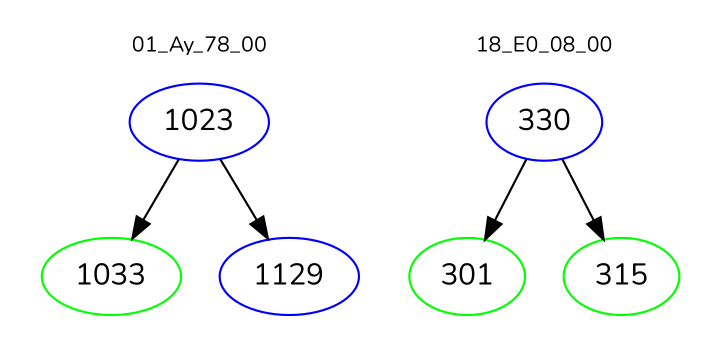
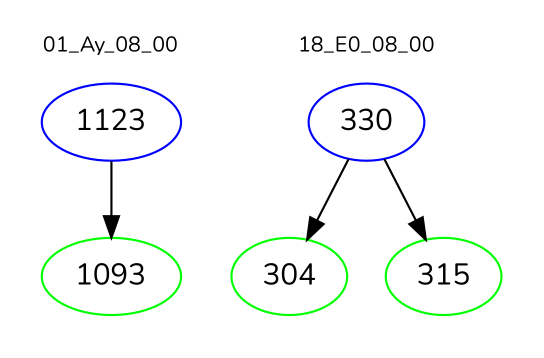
(200, 46) -> (111, 46)
(199, 122) -> (111, 122)
(111, 276) -> (111, 276)
(289, 276) -> none
(467, 276) -> (289, 276)
